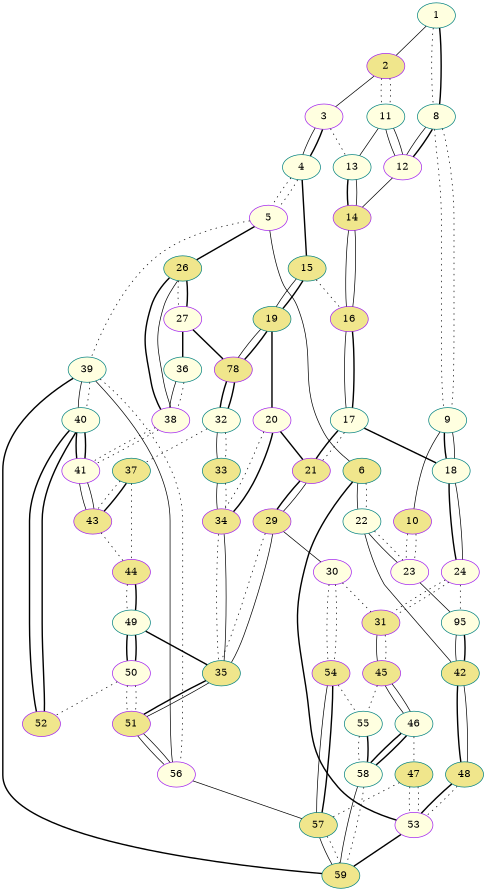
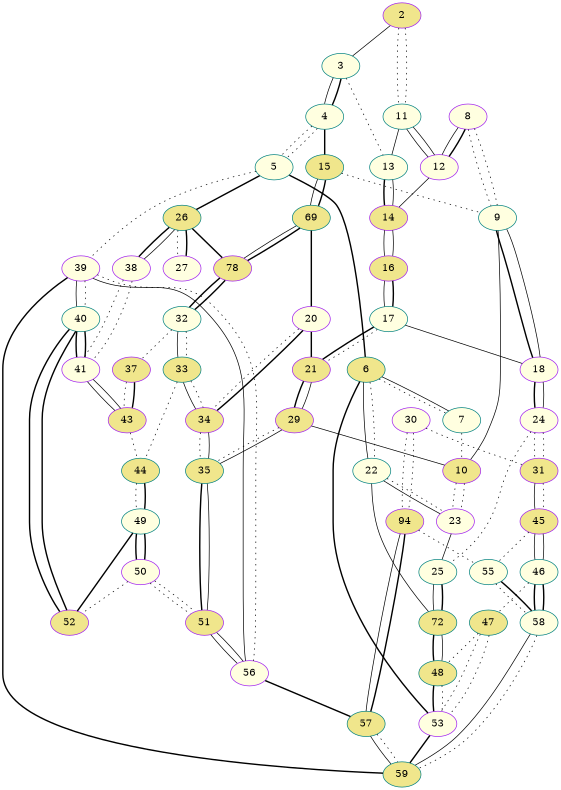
(436, 15) -> none
(324, 117) -> (341, 66)
(436, 117) -> (468, 117)
(268, 218) -> (274, 167)
(328, 294) -> (407, 192)
(272, 319) -> (311, 218)
(208, 344) -> (207, 243)
(307, 349) -> (352, 252)
(87, 370) -> (81, 268)
(183, 370) -> none
none -> (462, 420)
(400, 446) -> (464, 344)
(131, 471) -> (131, 370)
(451, 471) -> (539, 370)
(131, 521) -> (161, 420)
(302, 547) -> (381, 447)
(131, 572) -> (141, 471)
(460, 623) -> (438, 572)
(176, 648) -> (105, 572)
(331, 673) -> (405, 521)
(460, 673) -> (438, 623)
(247, 800) -> (308, 699)
(366, 800) -> (463, 648)
